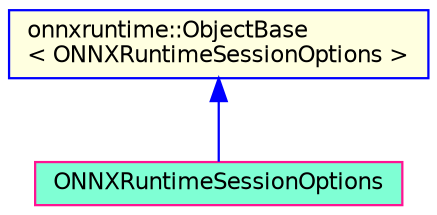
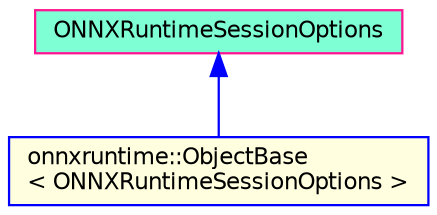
(219, 132) -> (219, 107)
